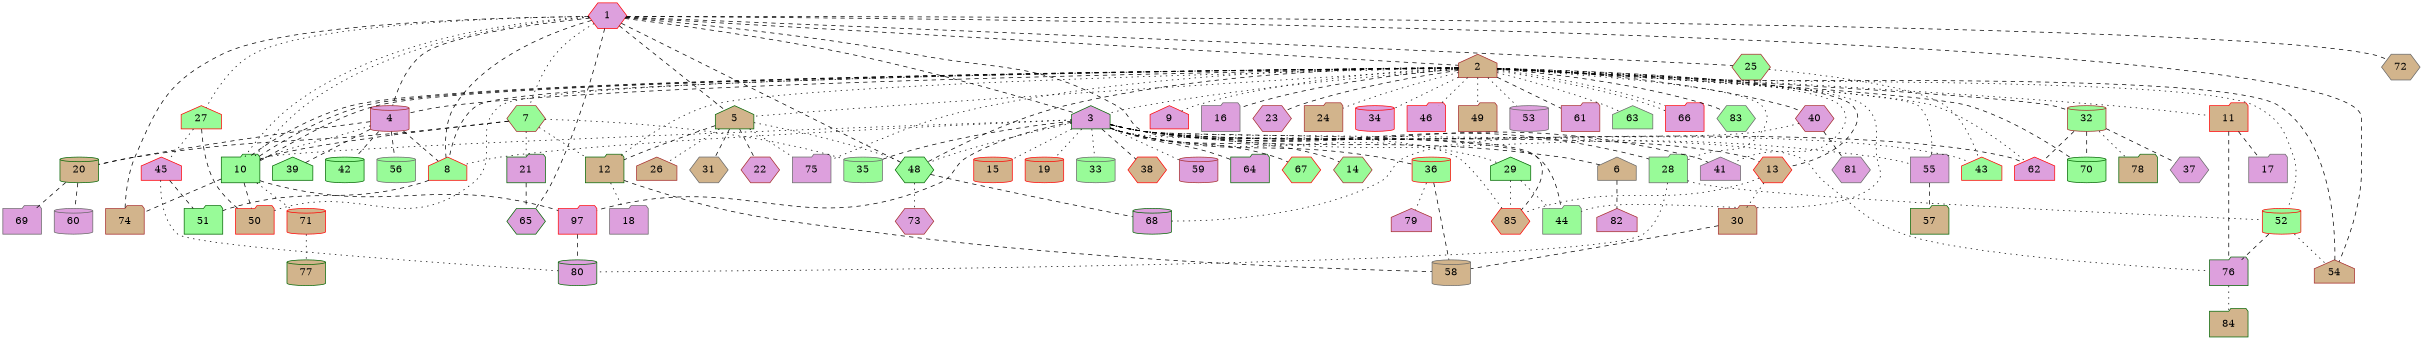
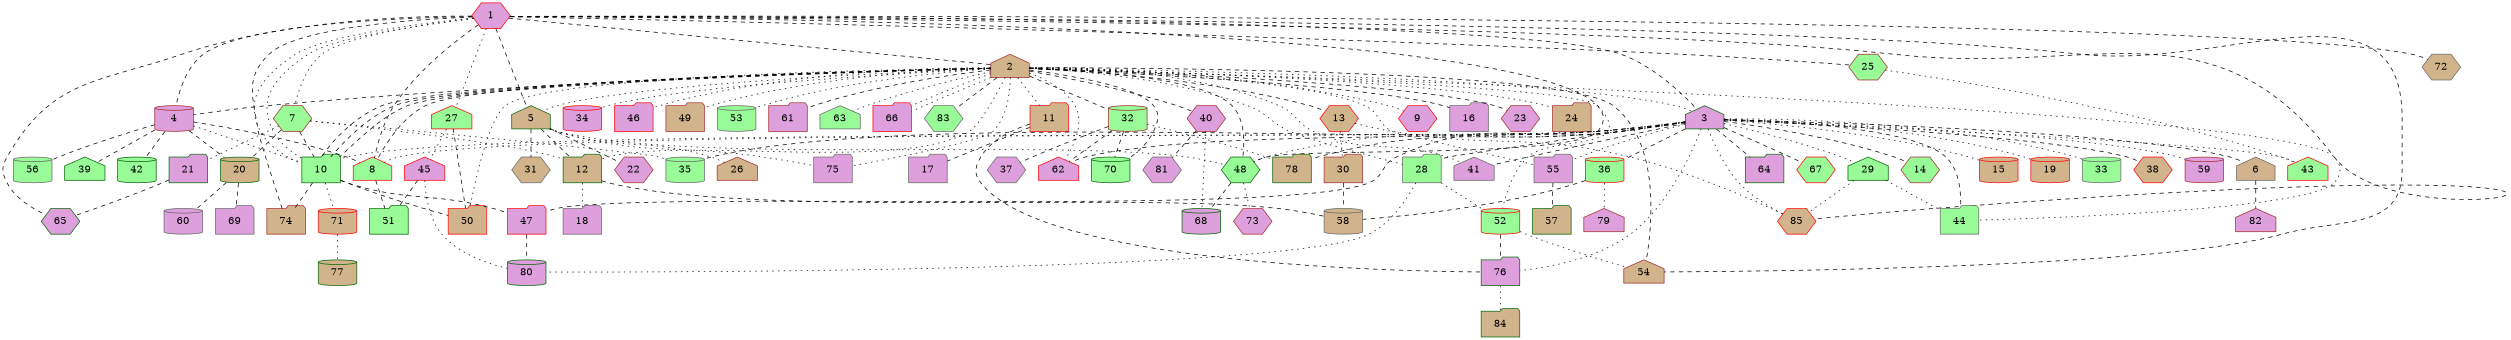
(1169, 119) -> (1418, 119)
(1529, 119) -> (737, 119)
(1435, 139) -> (1498, 137)
(578, 221) -> (527, 221)
